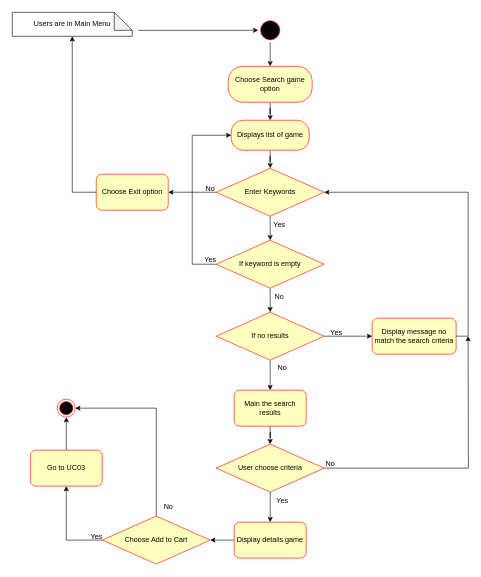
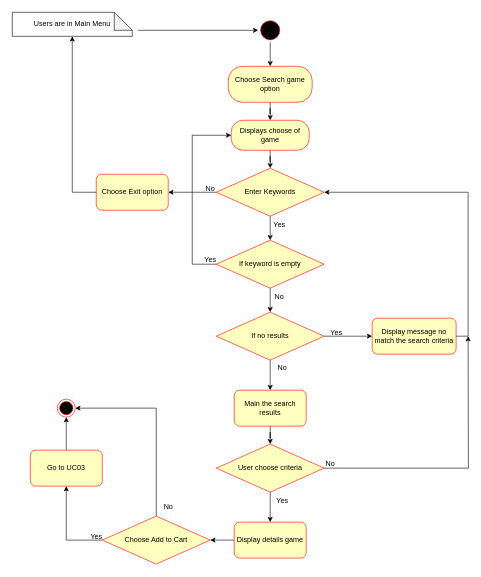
(270, 135) -> (270, 135)
